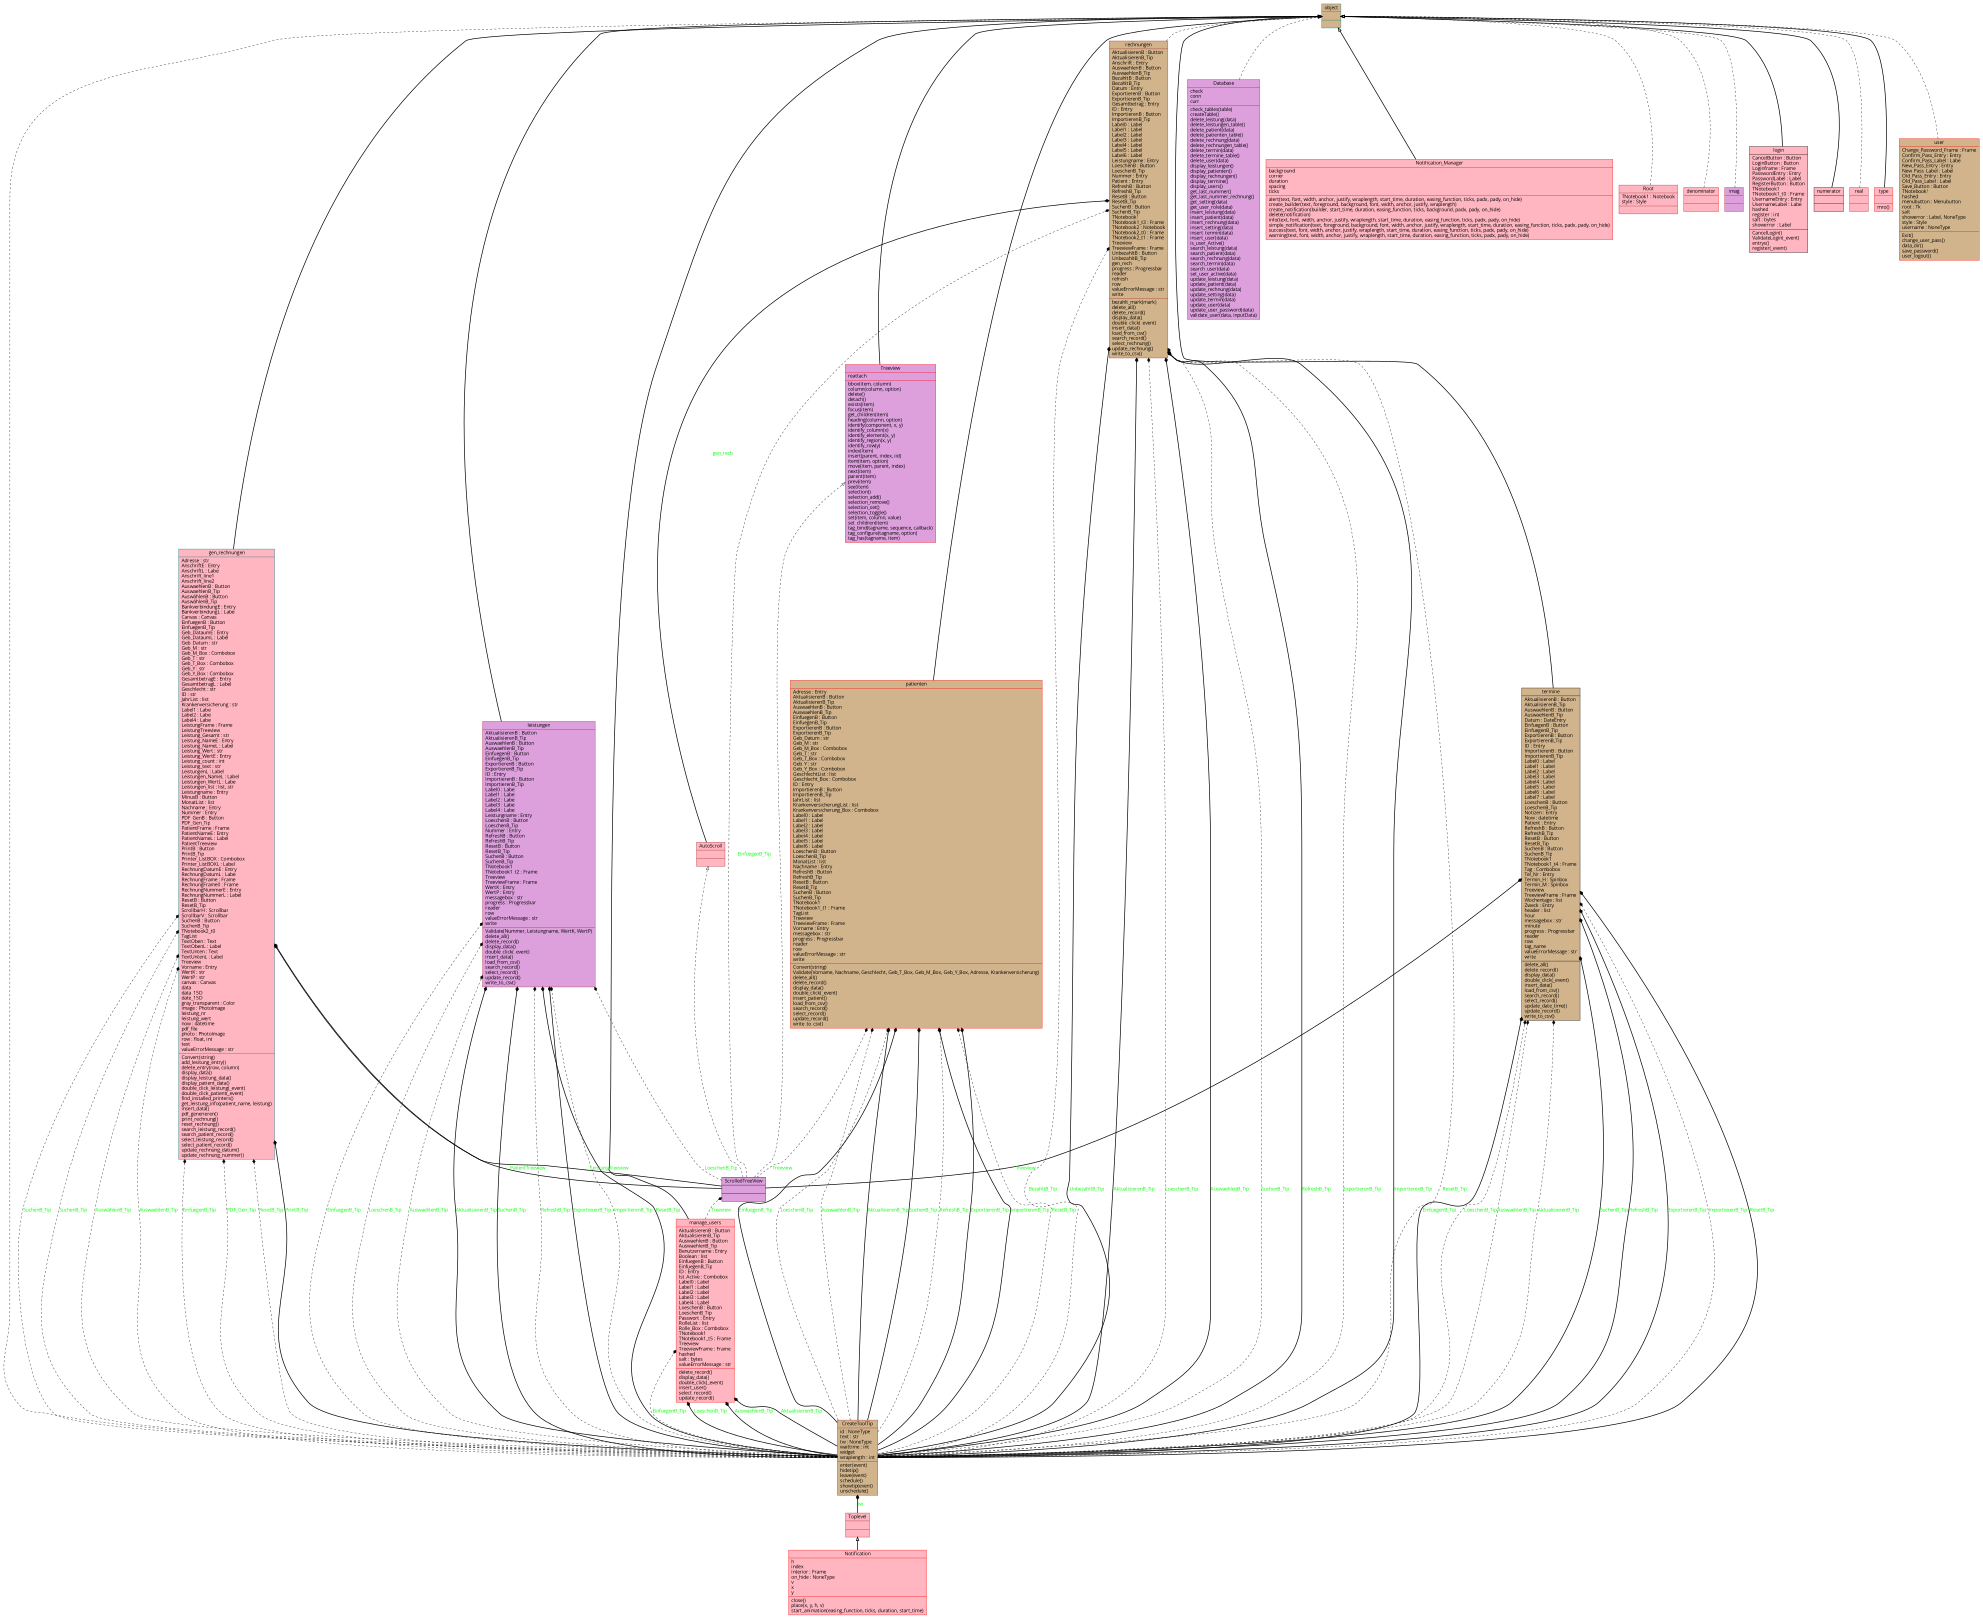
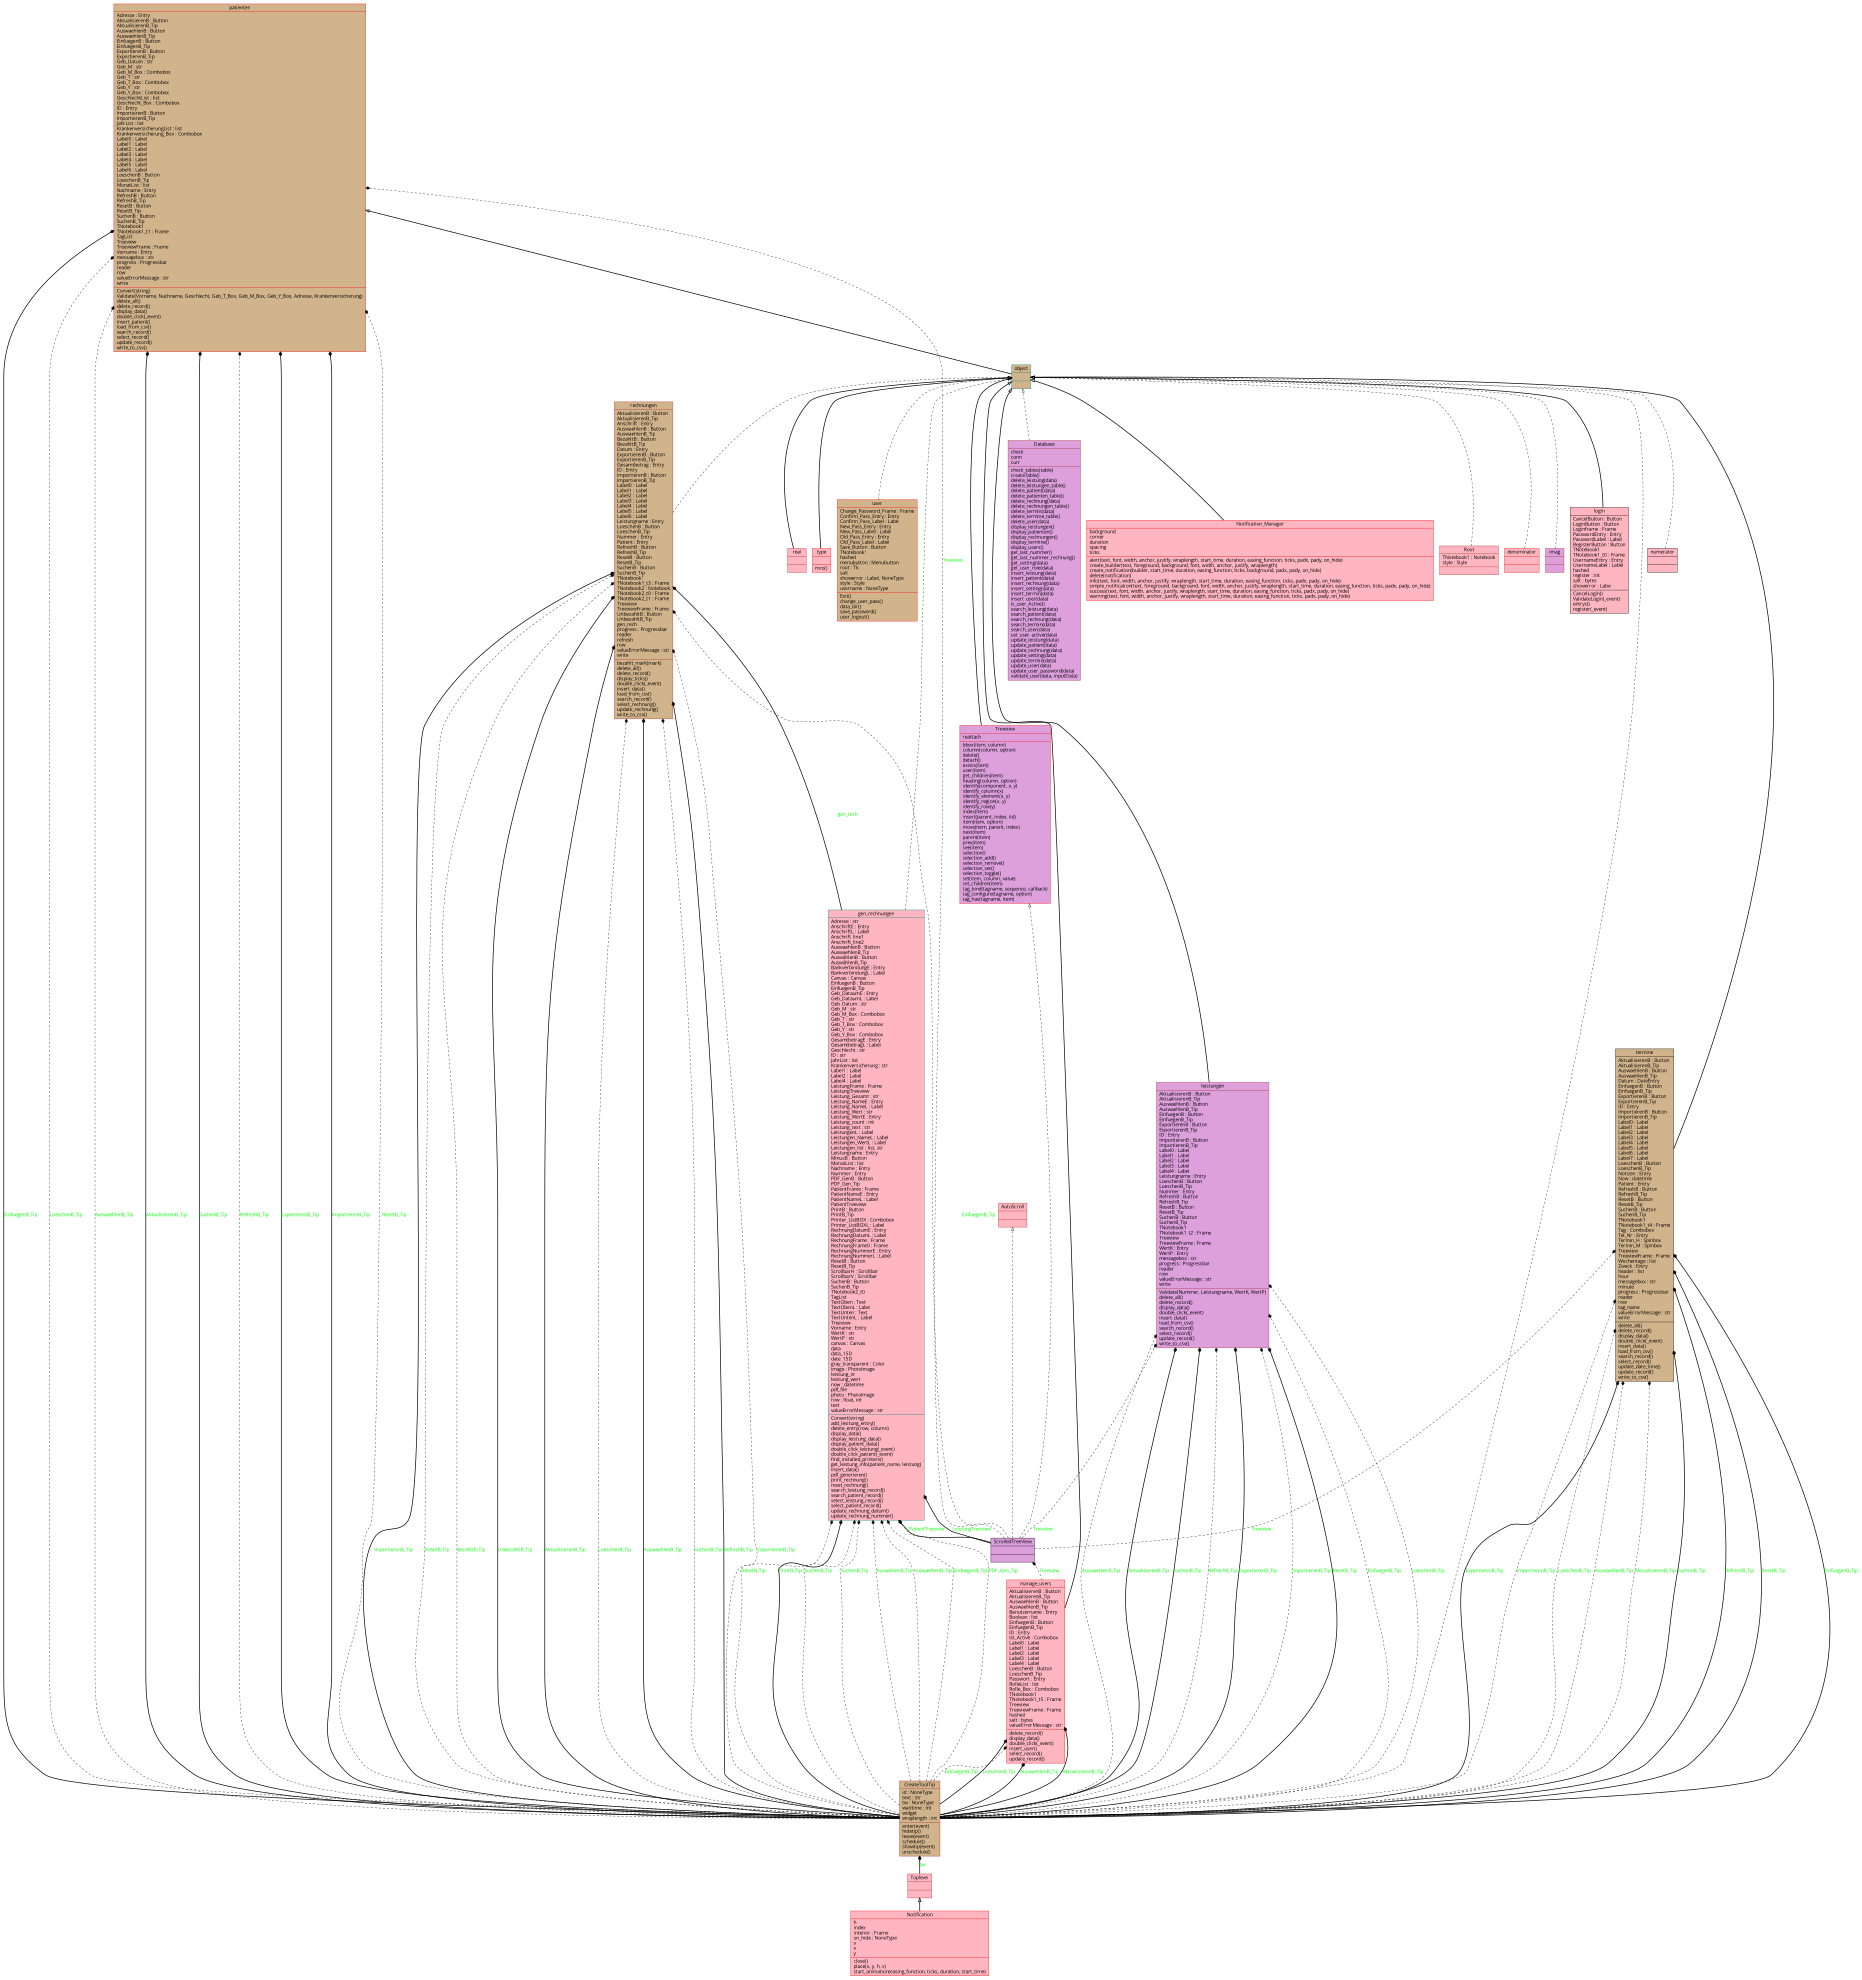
(1686, 27) -> (1574, 389)
(605, 31) -> (923, 617)
(1785, 31) -> (832, 394)
(1011, 245) -> (690, 293)
(1127, 318) -> (633, 679)
(700, 389) -> (786, 735)
(860, 410) -> (974, 771)
(1170, 1107) -> (1359, 1474)
(721, 1168) -> (1043, 1529)
